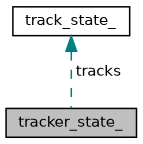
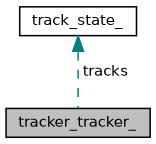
(71, 123) -> (78, 123)
